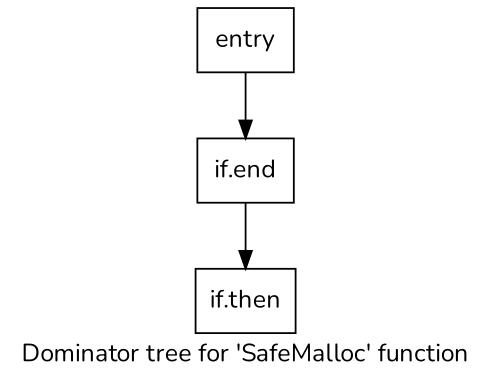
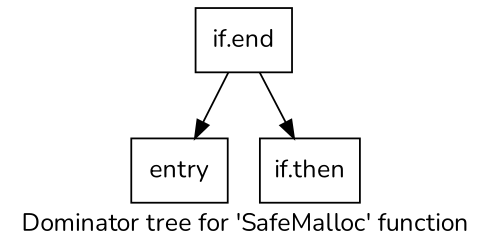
(246, 97) -> (216, 97)
